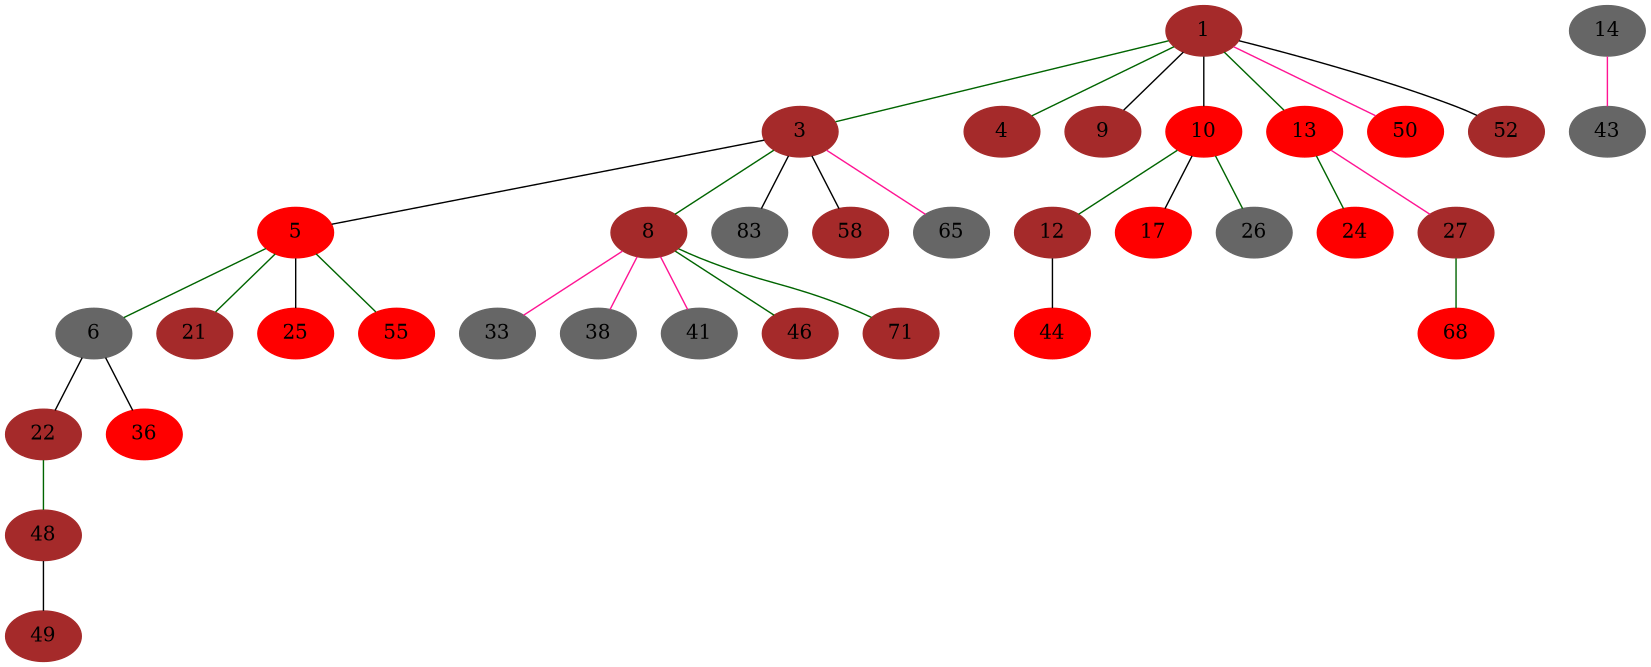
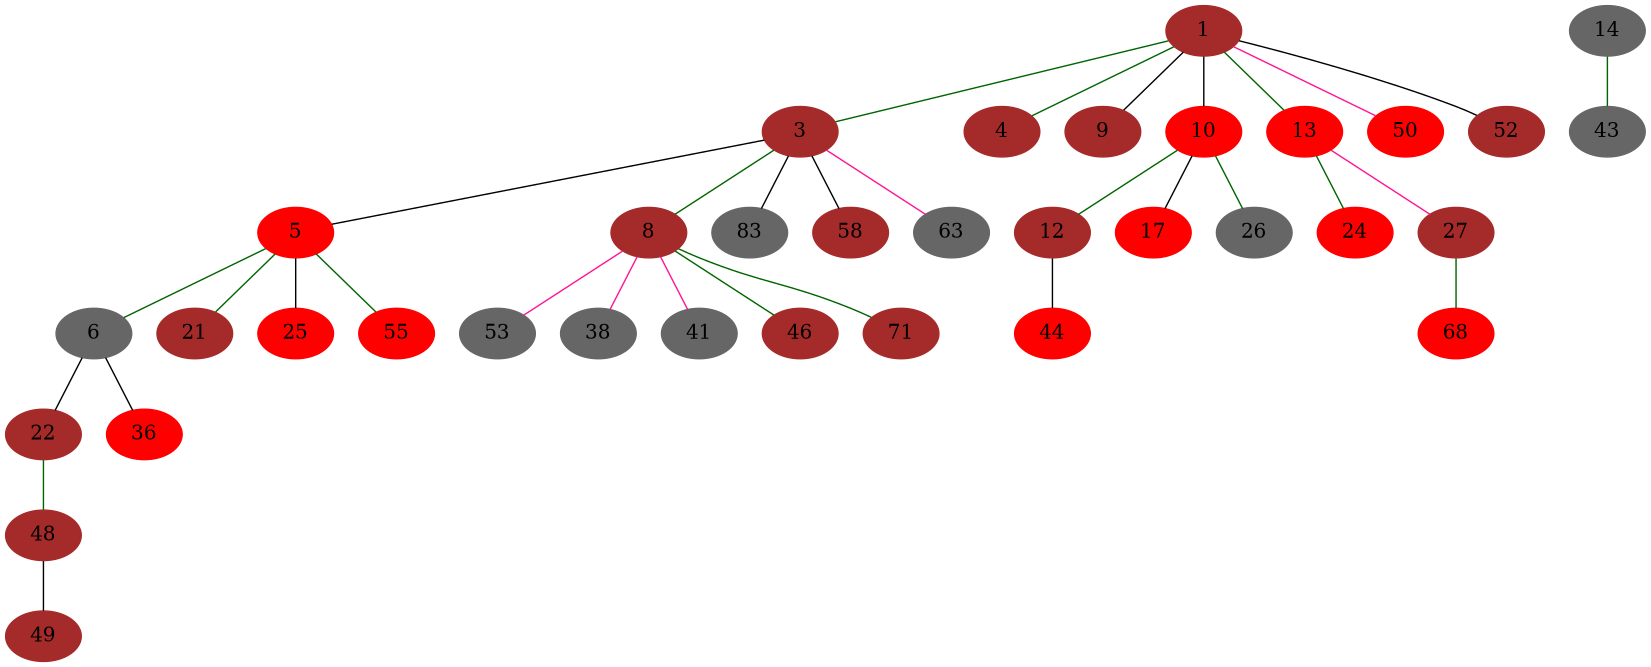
(1607, 81) -> (1607, 81)
(952, 233) -> (952, 233)
(497, 334) -> (497, 334)
